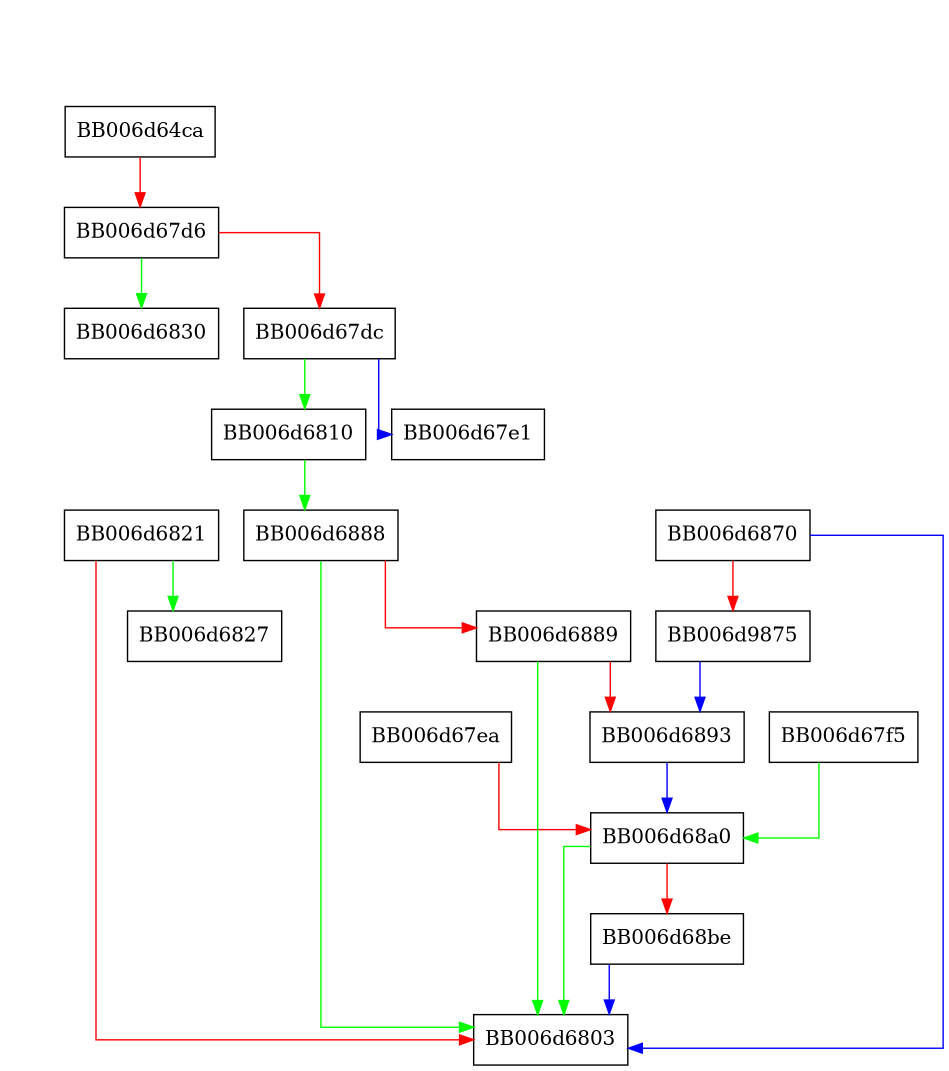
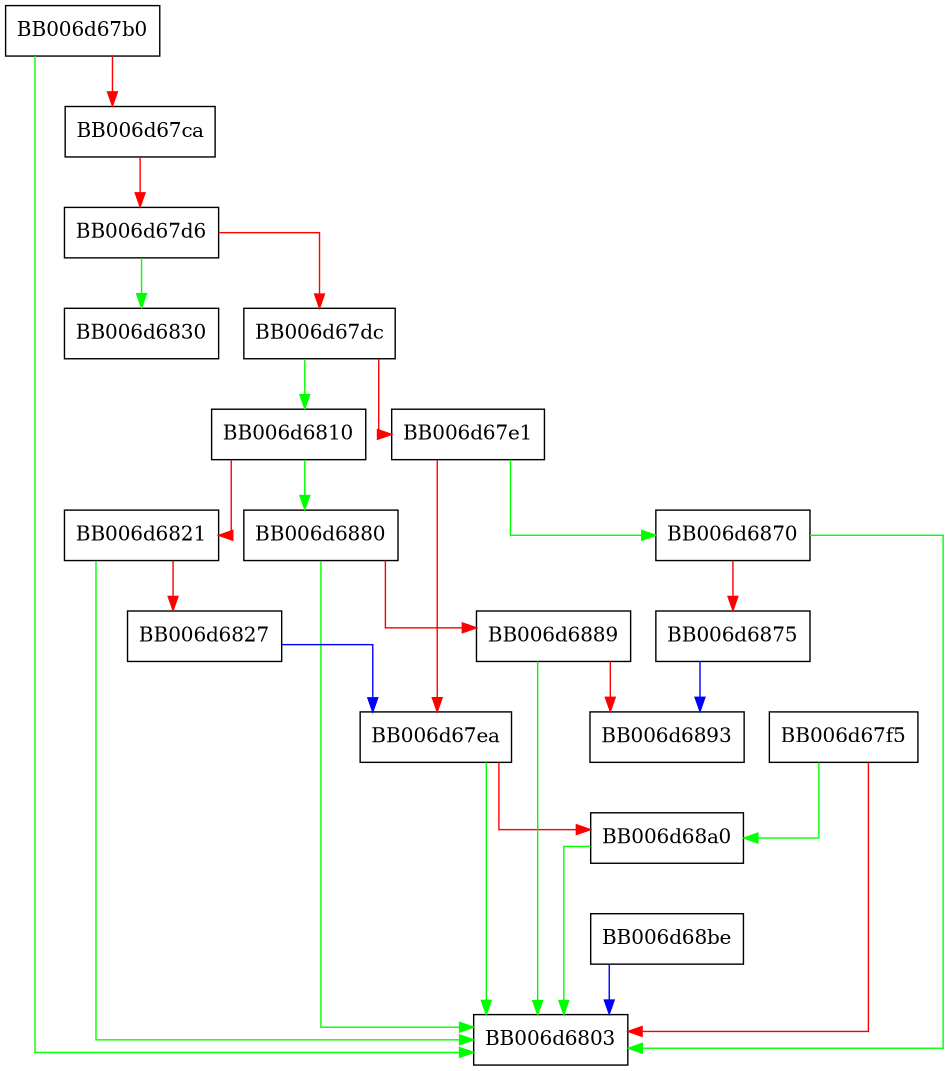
none -> (83, 31)
(140, 132) -> (140, 132)
(379, 397) -> (379, 397)
none -> (231, 498)
(321, 535) -> (321, 535)
none -> (538, 535)
(173, 579) -> (173, 579)
none -> (437, 579)
(733, 636) -> (733, 636)
none -> (354, 645)
(667, 780) -> none
(943, 876) -> (943, 876)
none -> (486, 881)
(667, 881) -> none
(96, 982) -> (96, 982)
none -> (868, 1010)
